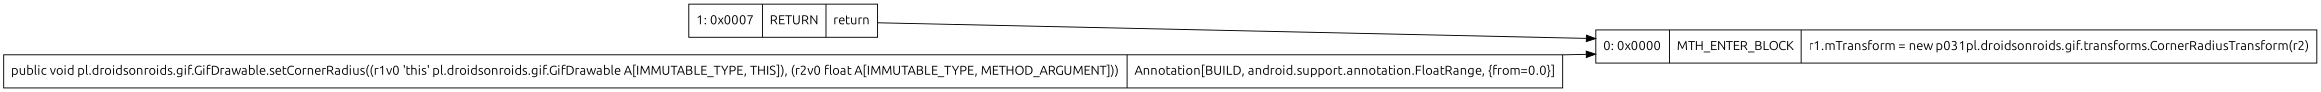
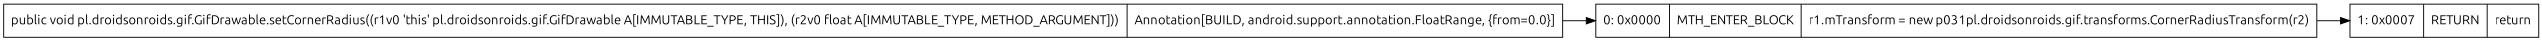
(1232, 31) -> (2329, 21)
